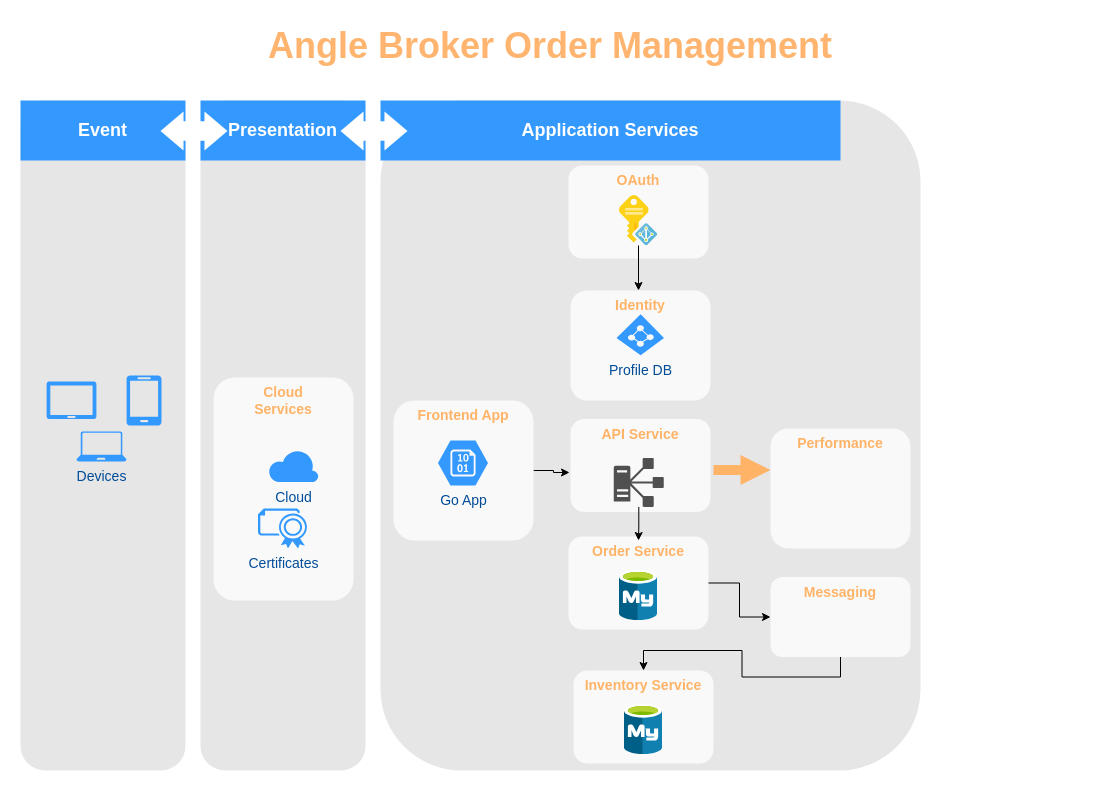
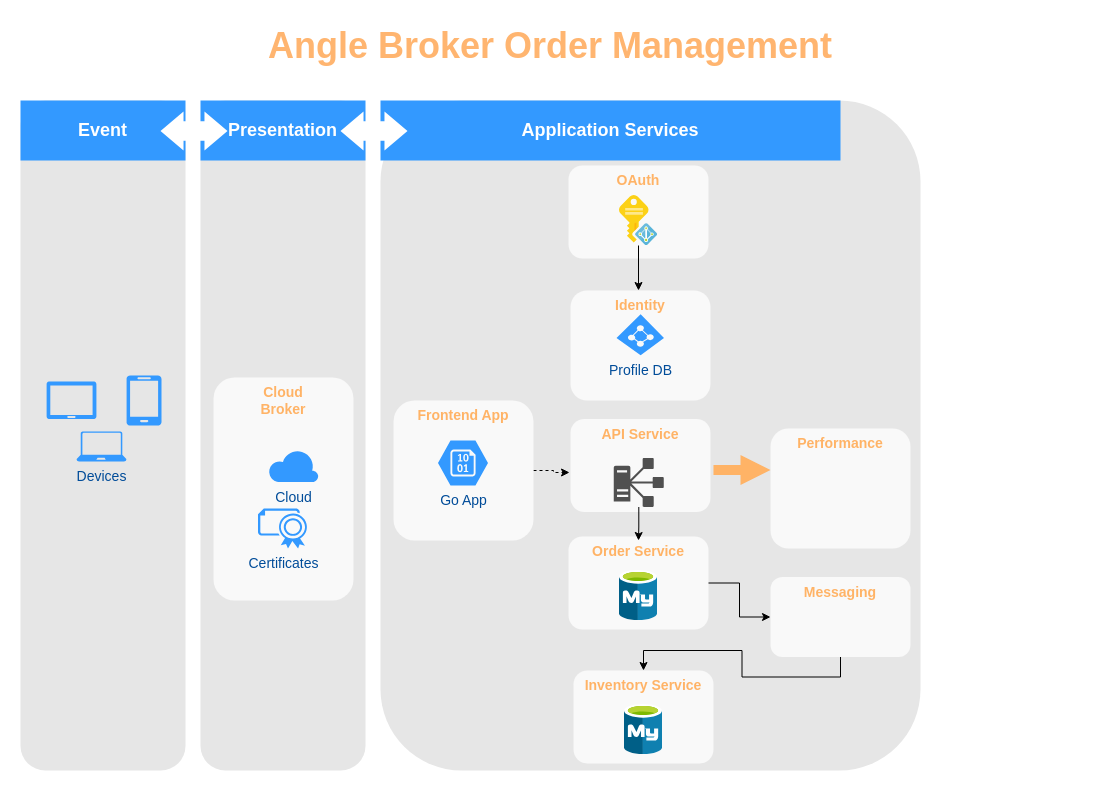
(284, 401) -> (284, 401)
(550, 471) -> (550, 471)
